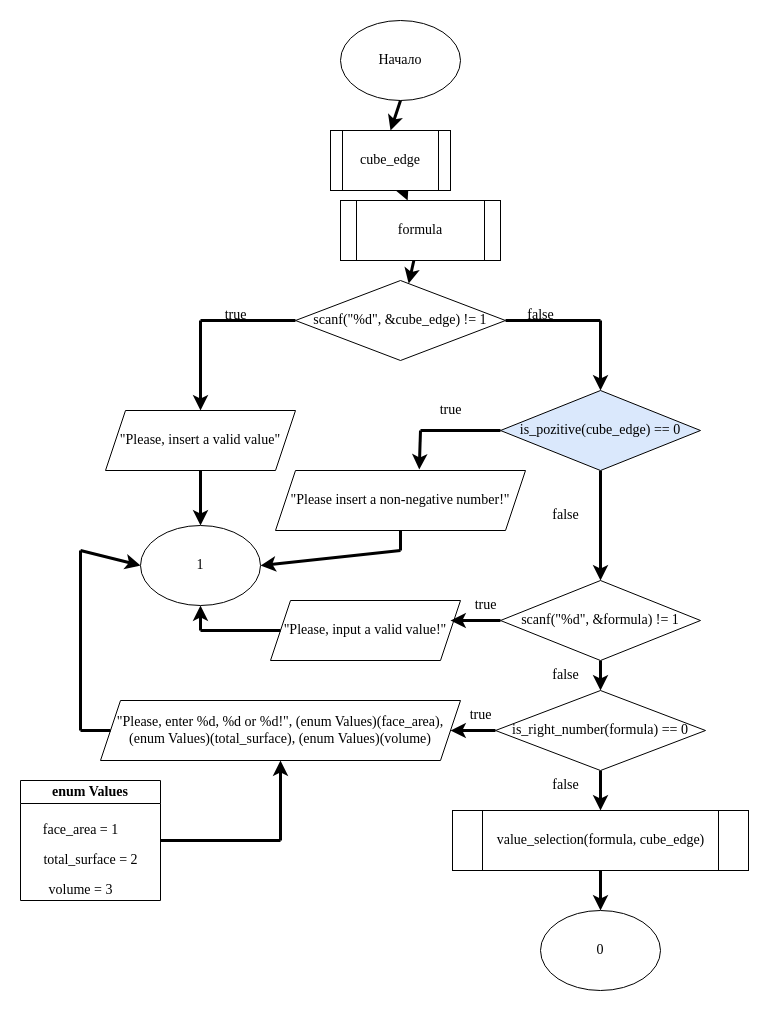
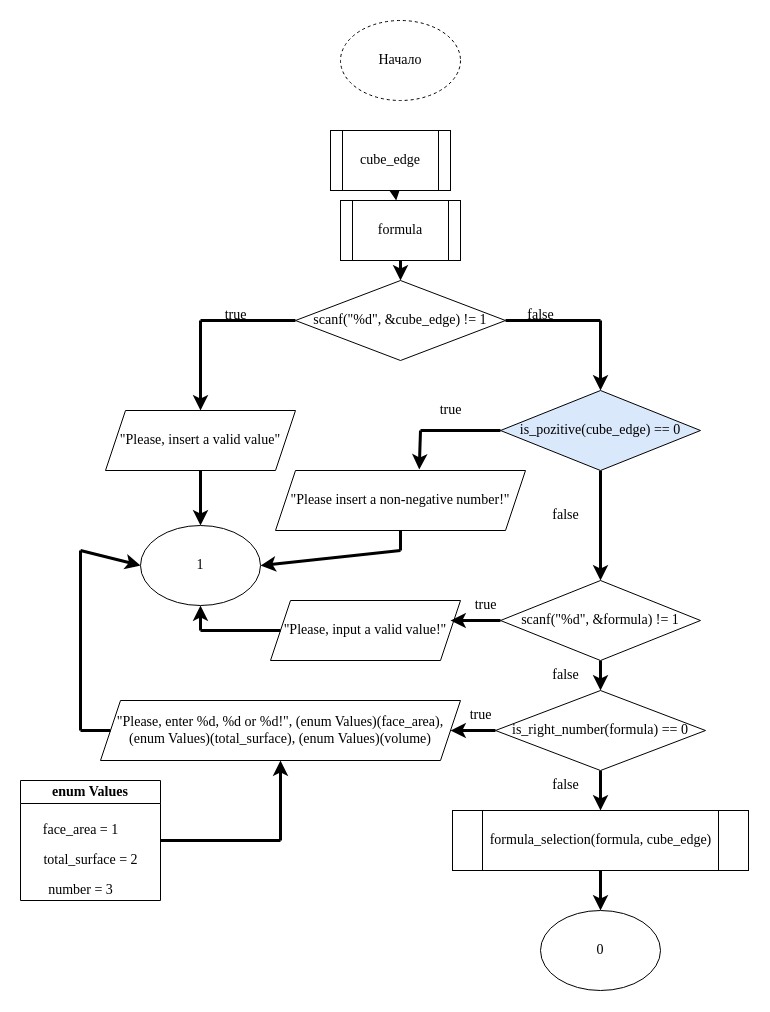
(401, 61) -> (401, 61)
(397, 110) -> none
(421, 231) -> (401, 231)
(601, 841) -> (601, 841)
(81, 891) -> (81, 891)
